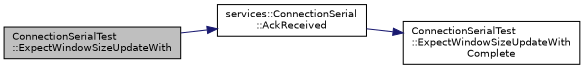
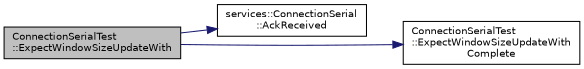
(380, 30) -> (287, 45)
